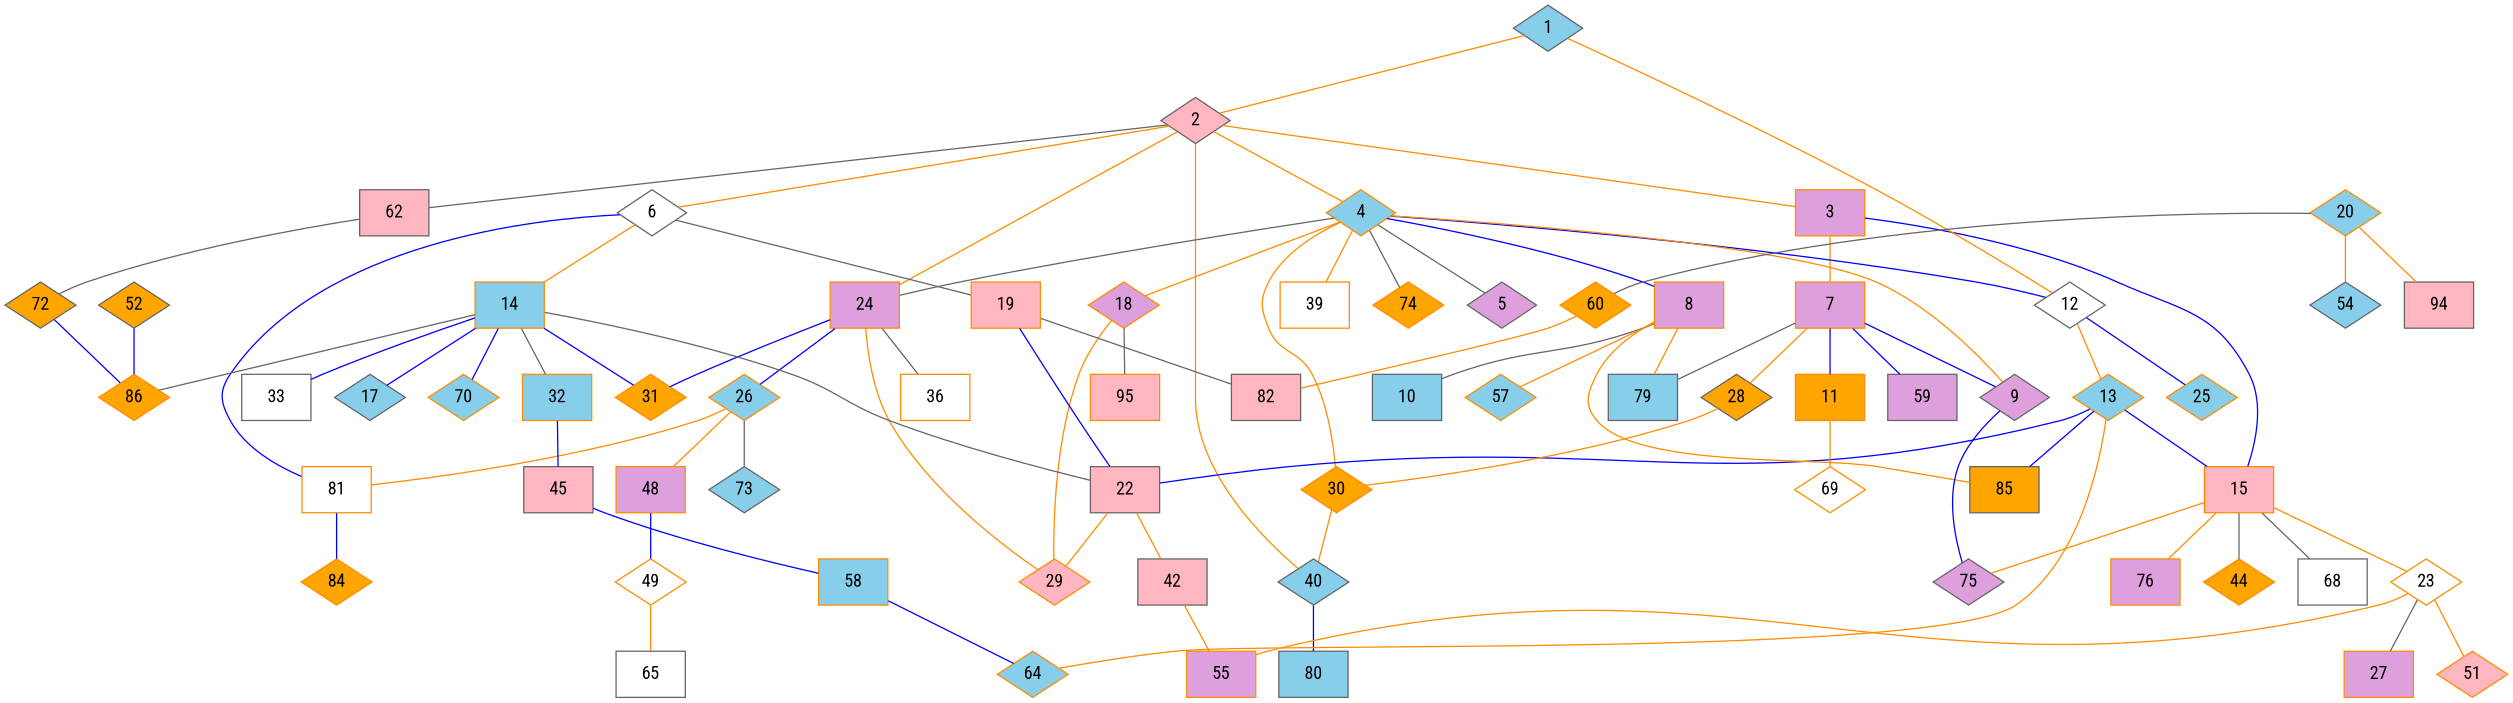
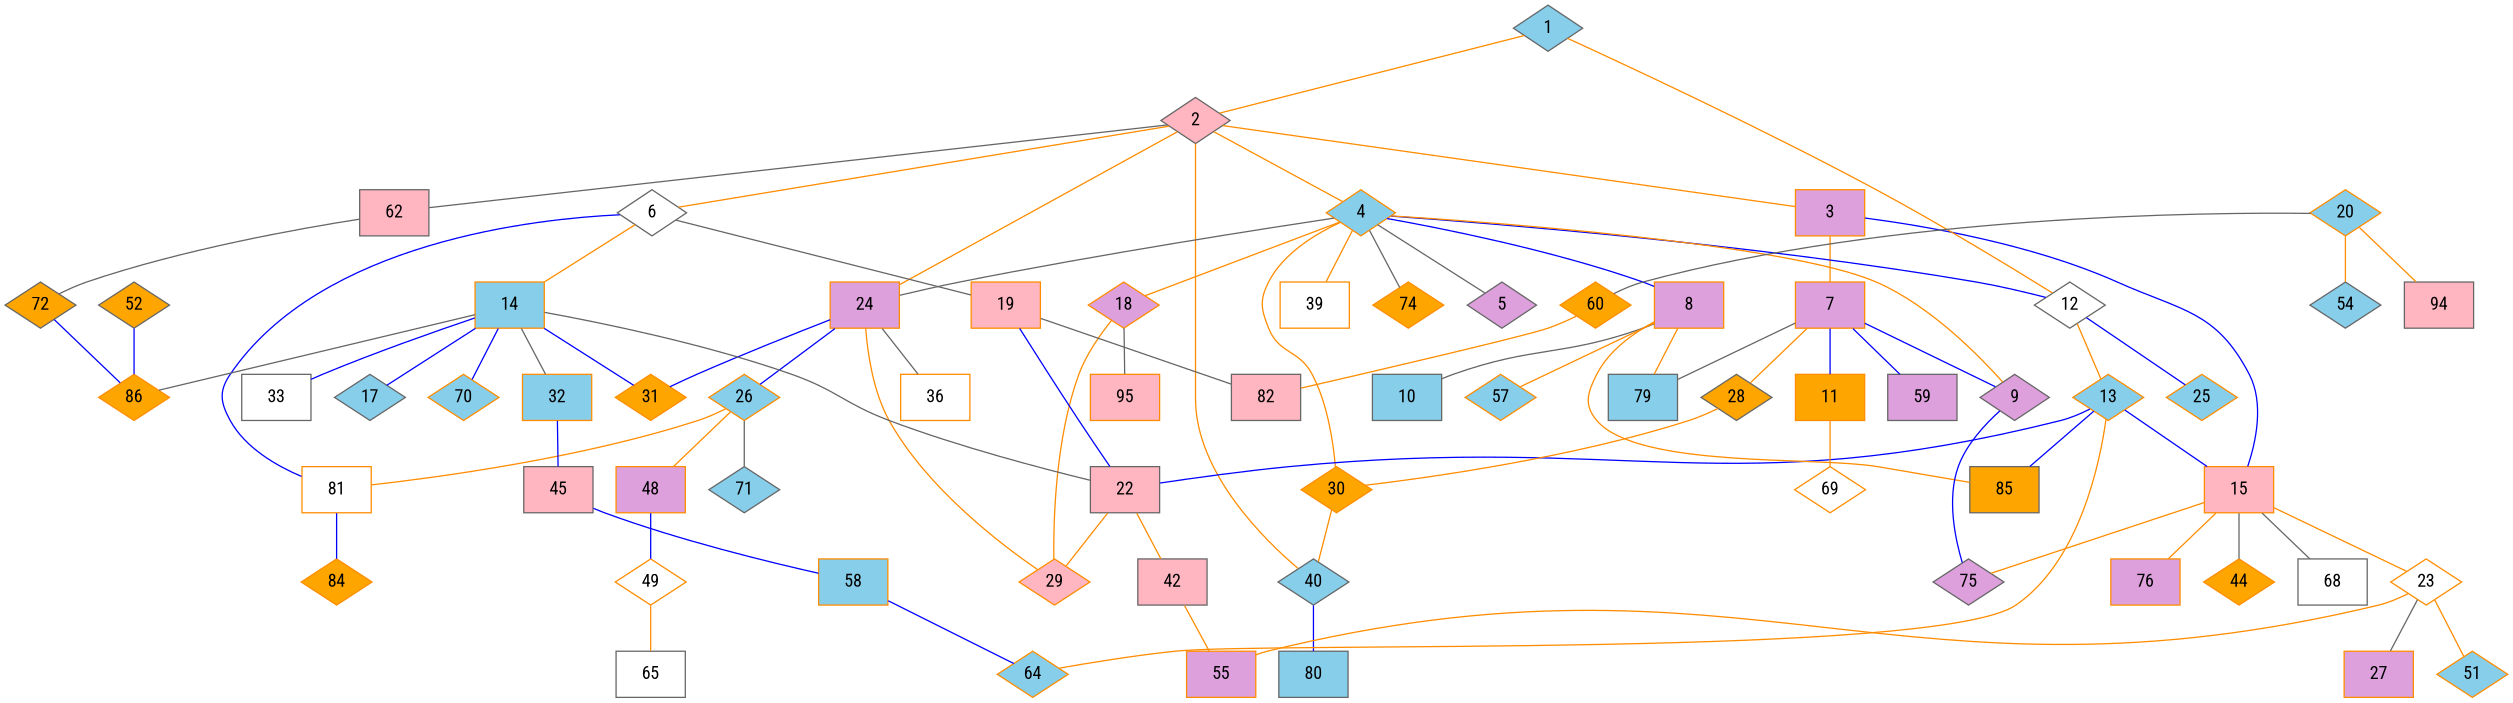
(744, 490) -> (744, 490)
(2472, 674) -> (2472, 674)
